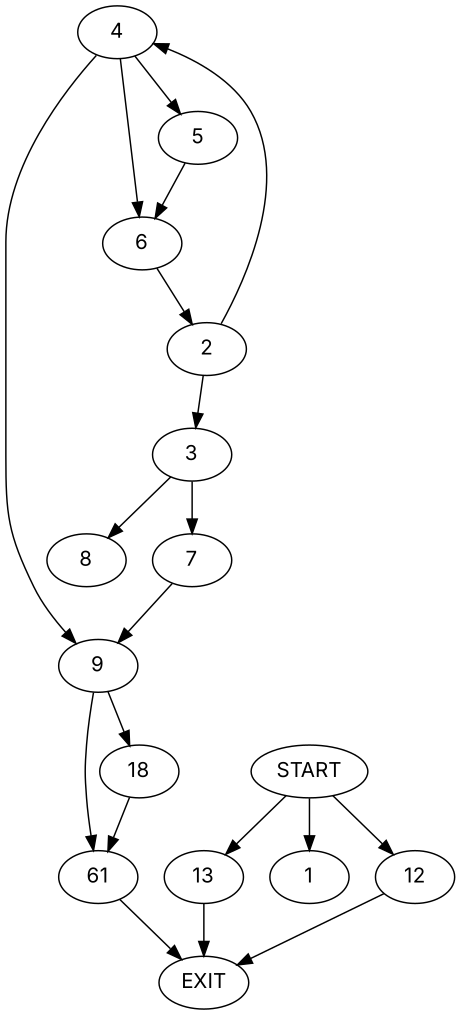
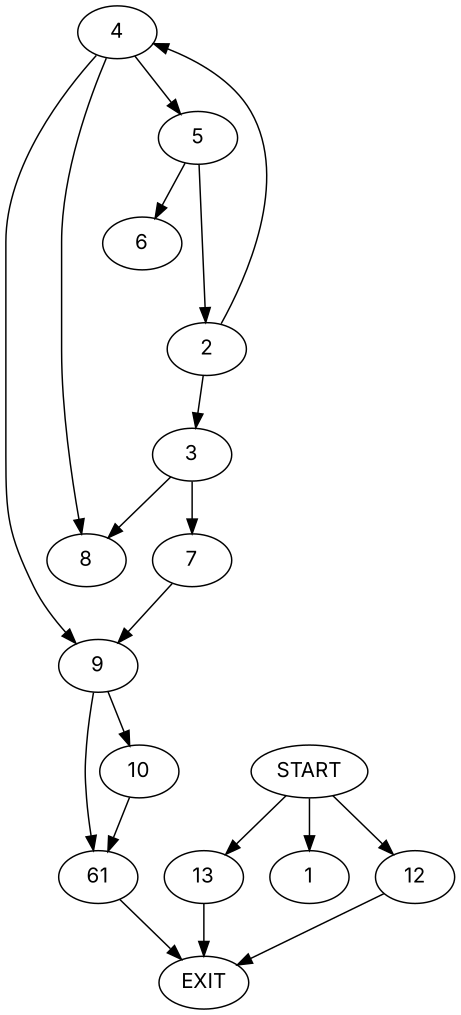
(129, 130) -> (62, 286)
(171, 290) -> (202, 236)
(139, 771) -> (139, 771)
